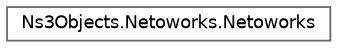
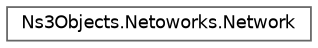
(169, 24) -> (159, 24)
